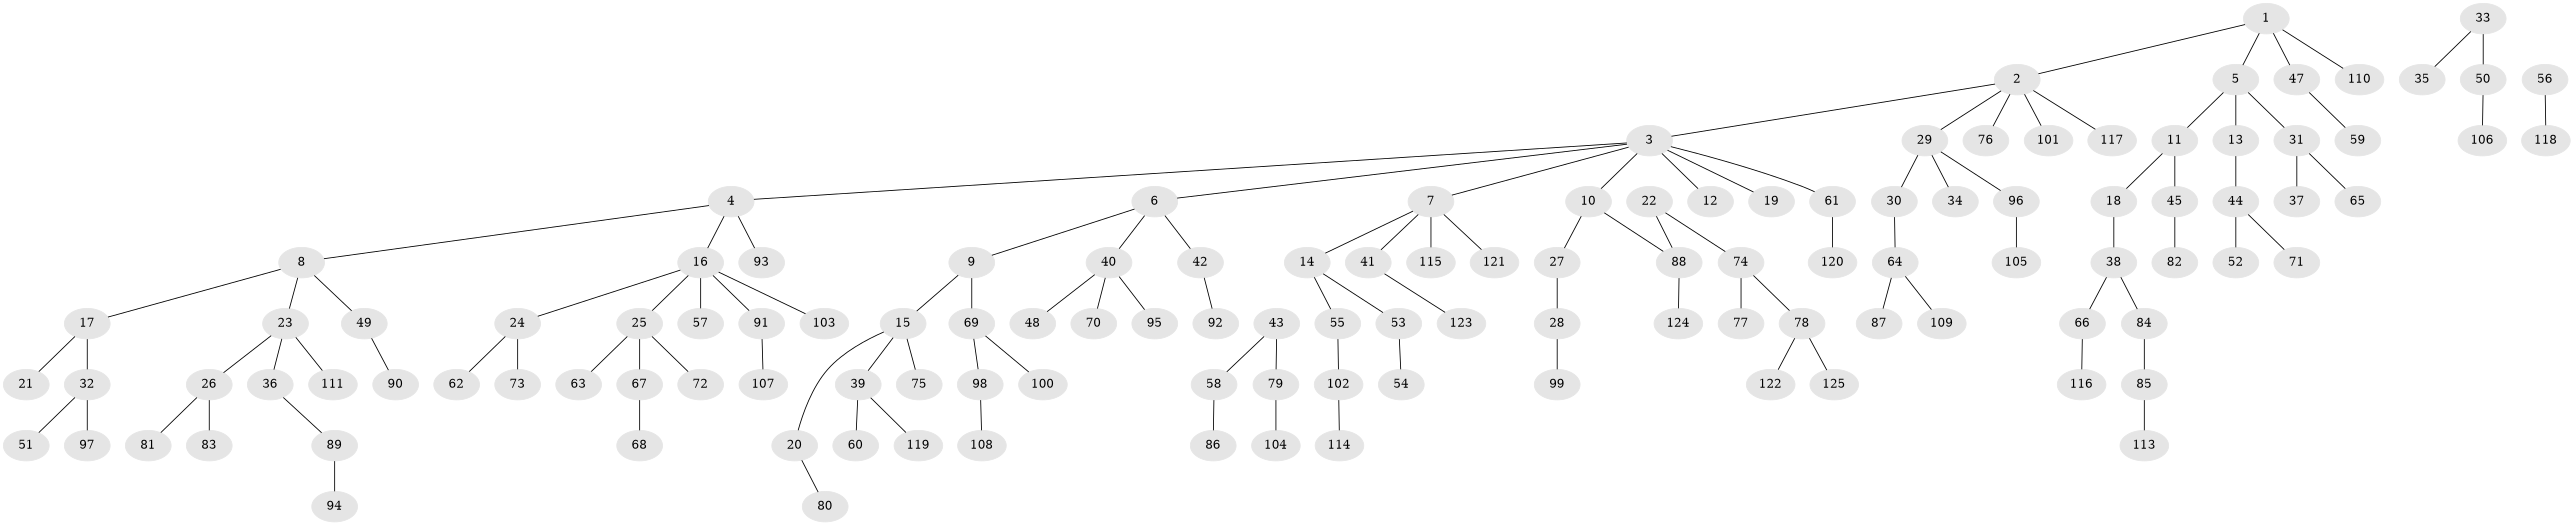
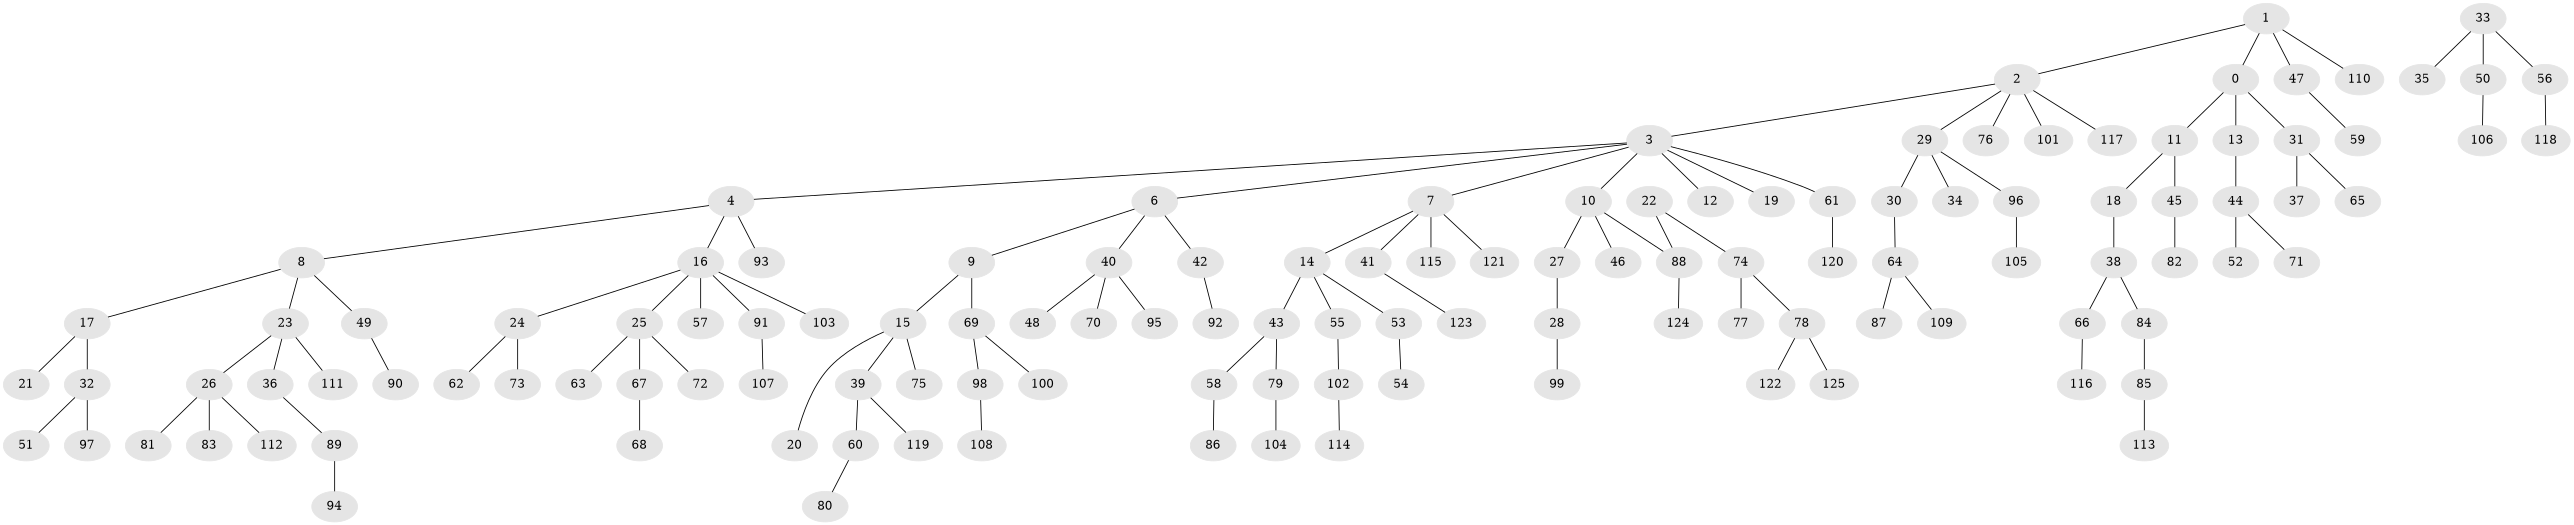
none -> (2514, 49)
(2236, 80) -> (2236, 80)
none -> (1618, 263)
none -> (1292, 293)
none -> (272, 446)
(810, 476) -> (840, 476)
